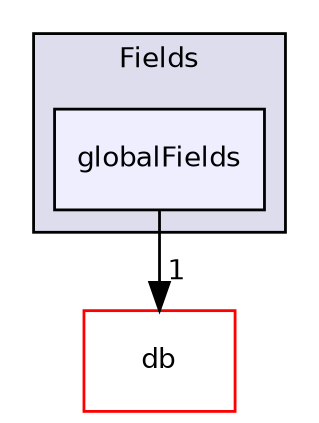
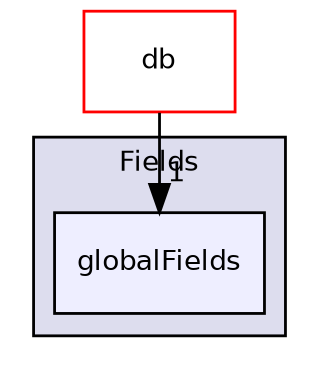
(160, 250) -> (160, 154)
